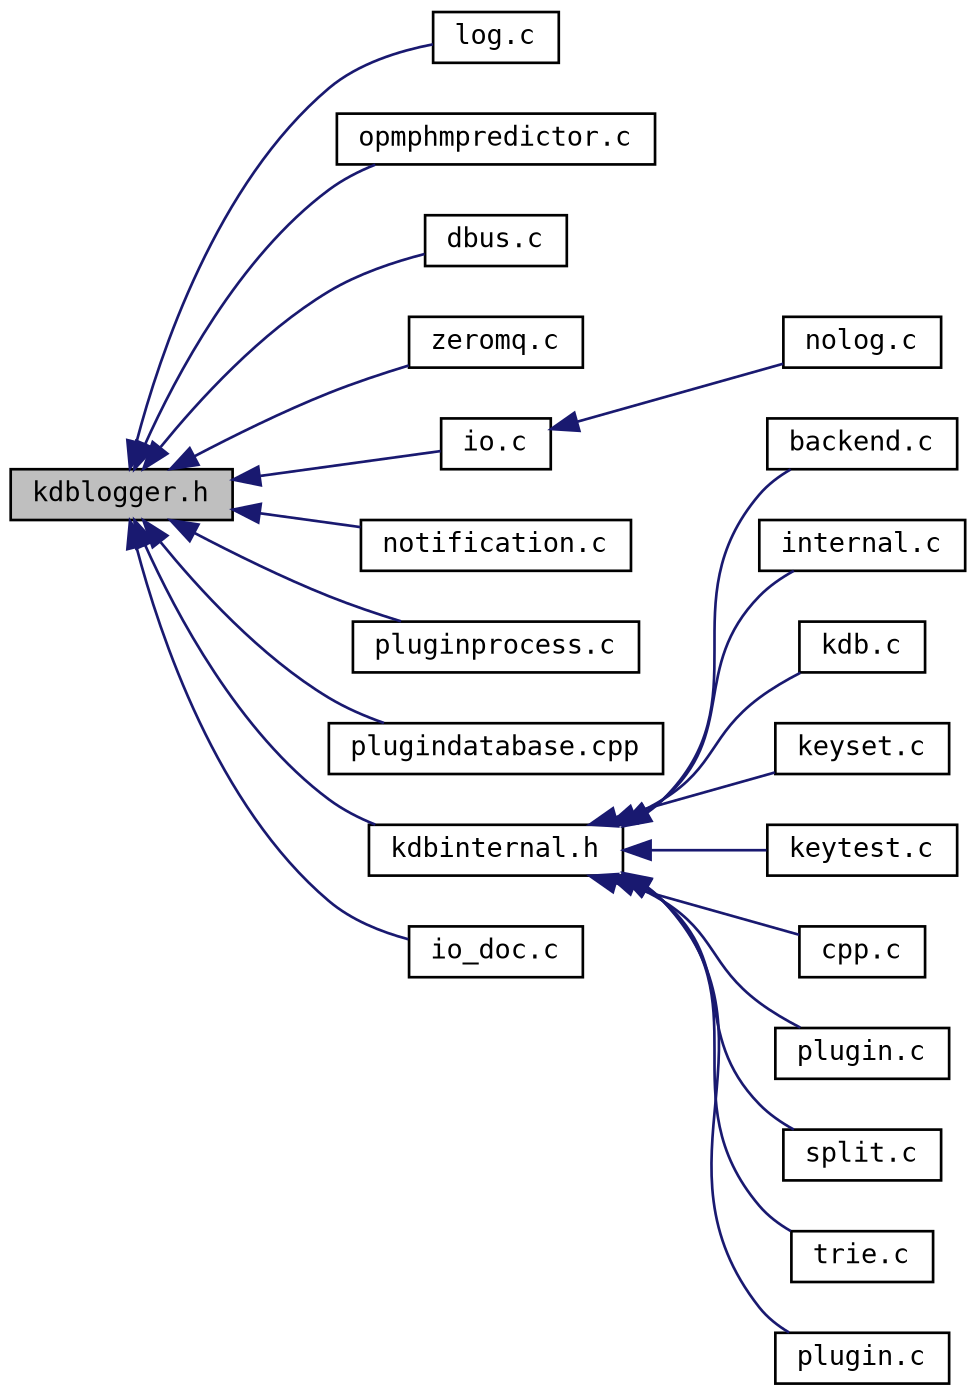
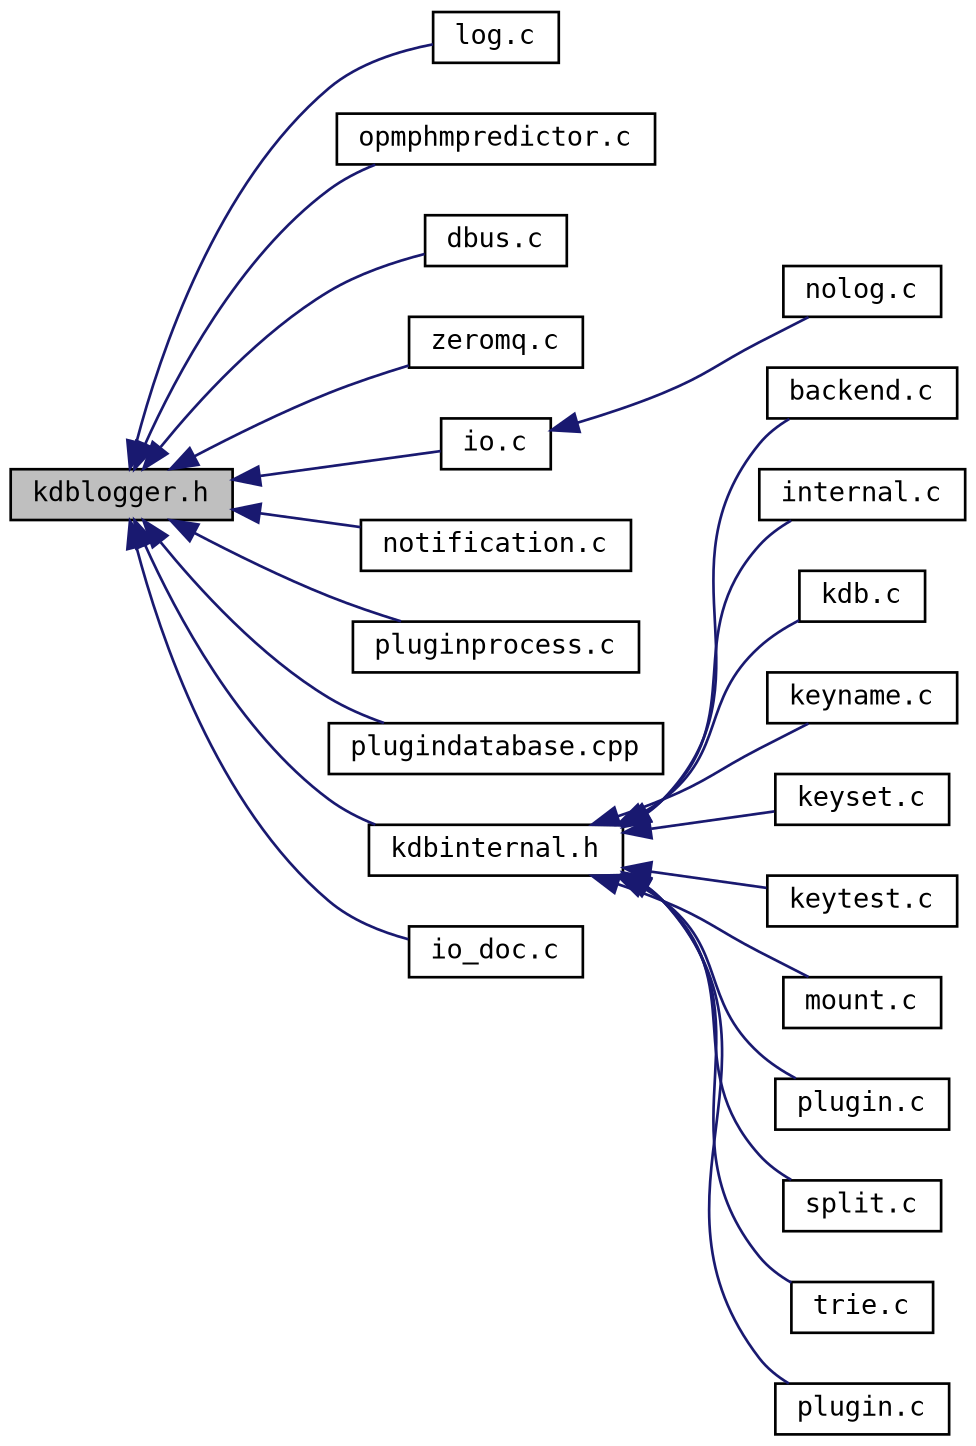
none -> (862, 698)
(862, 952) -> (862, 1003)
